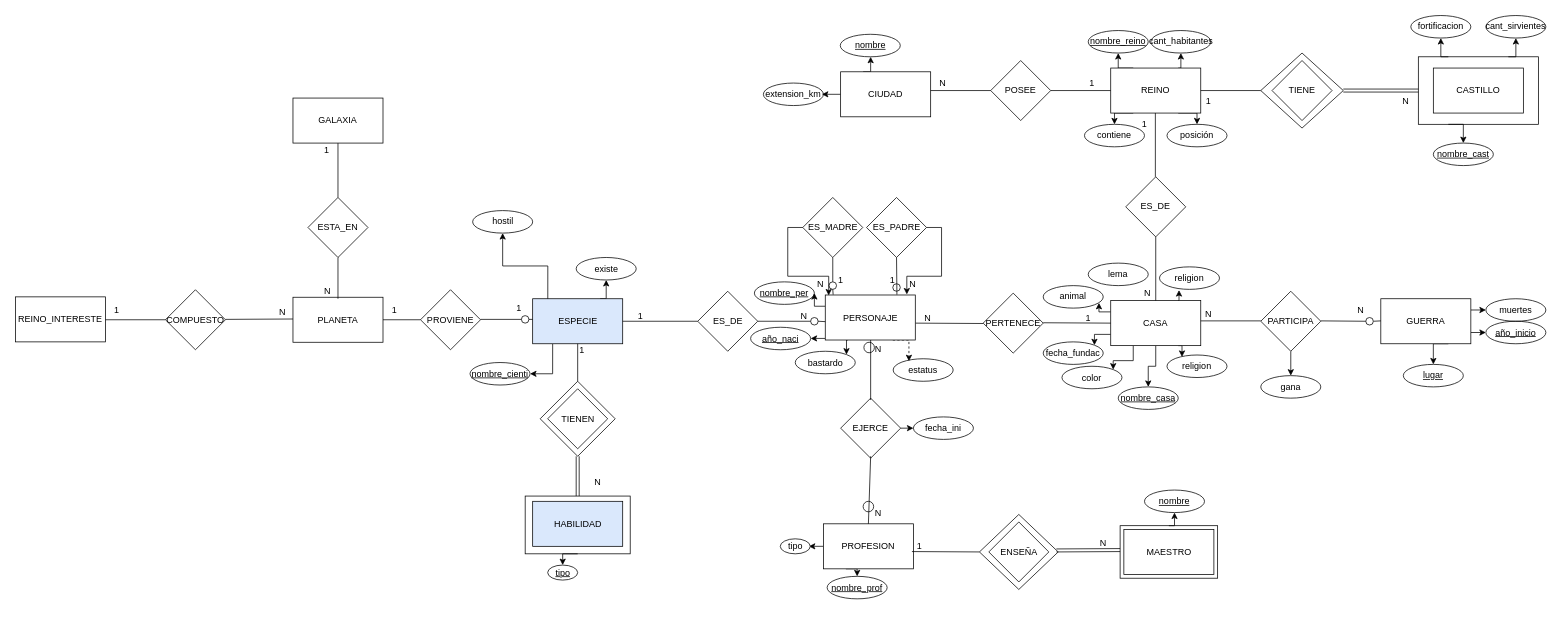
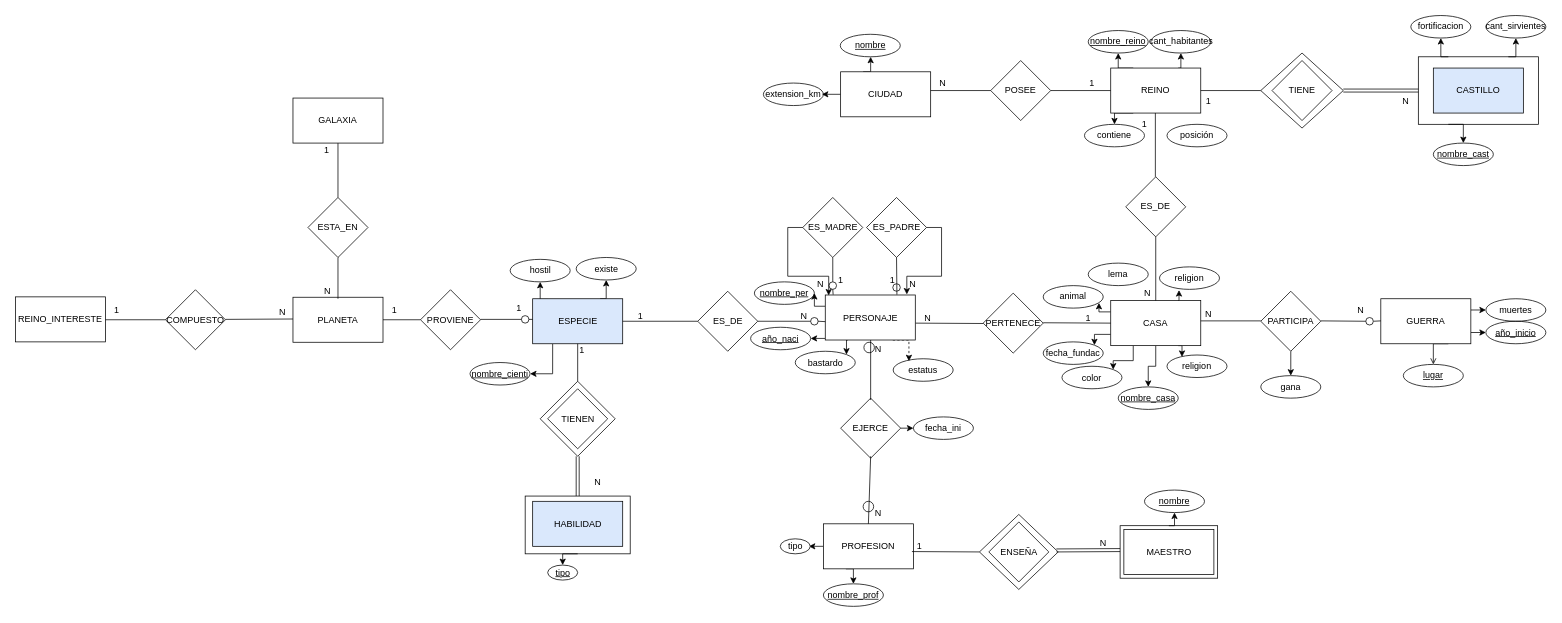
(1478, 90) -> (1478, 90)
(1197, 117) -> none
(503, 222) -> (540, 270)
(1433, 357) -> (1433, 359)
(857, 587) -> (853, 595)
